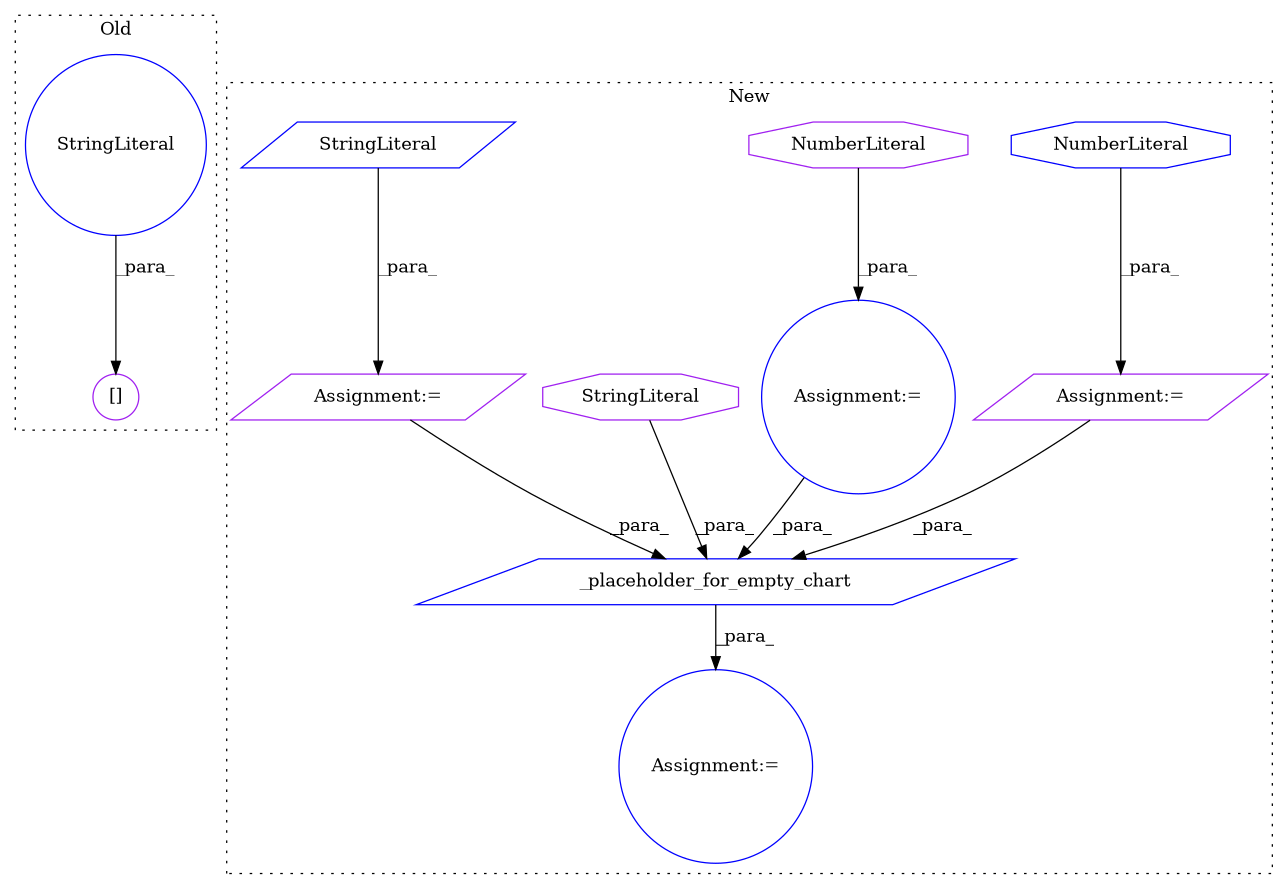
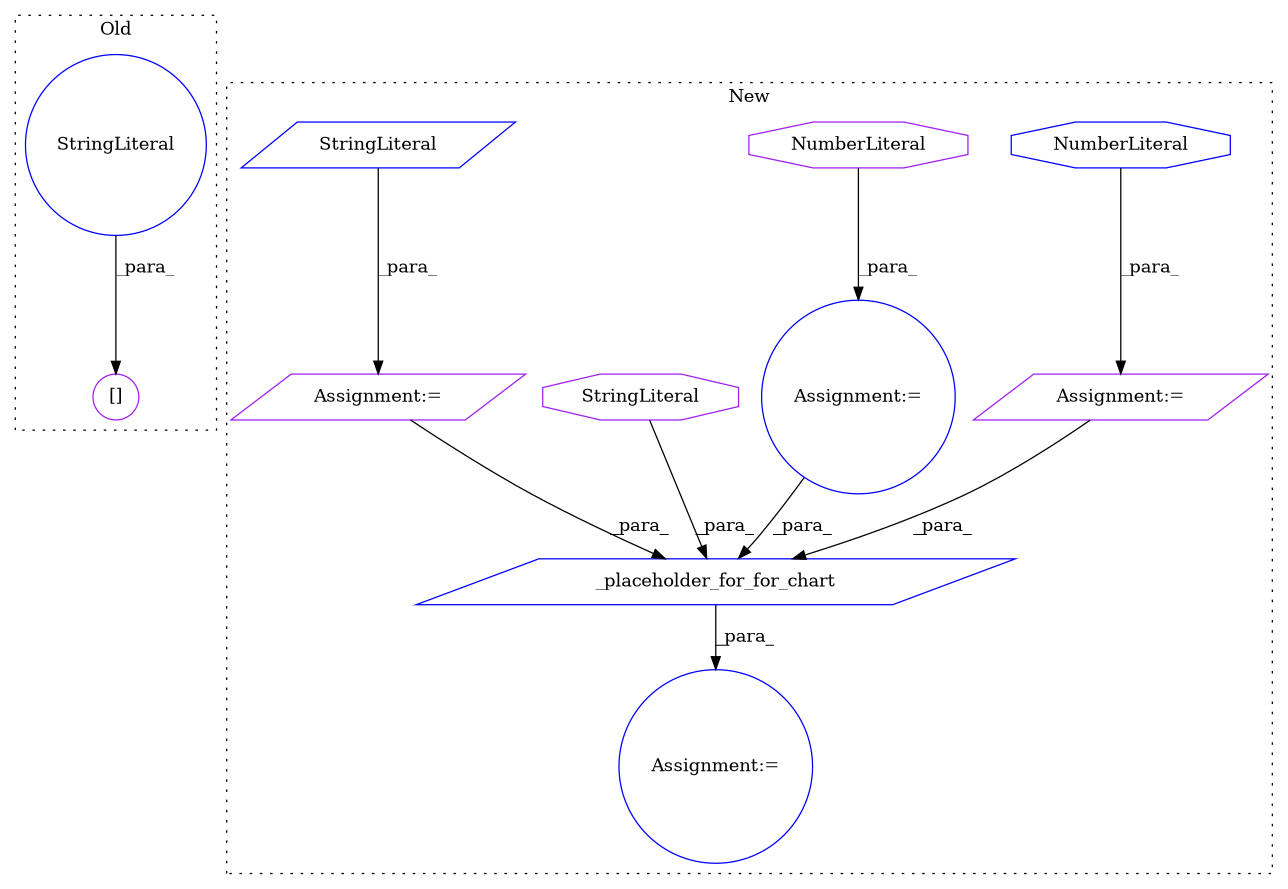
(716, 582) -> (716, 582)
